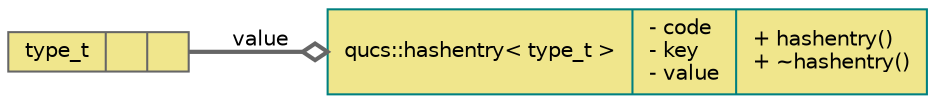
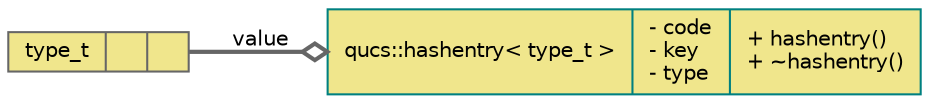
(684, 74) -> (679, 74)
